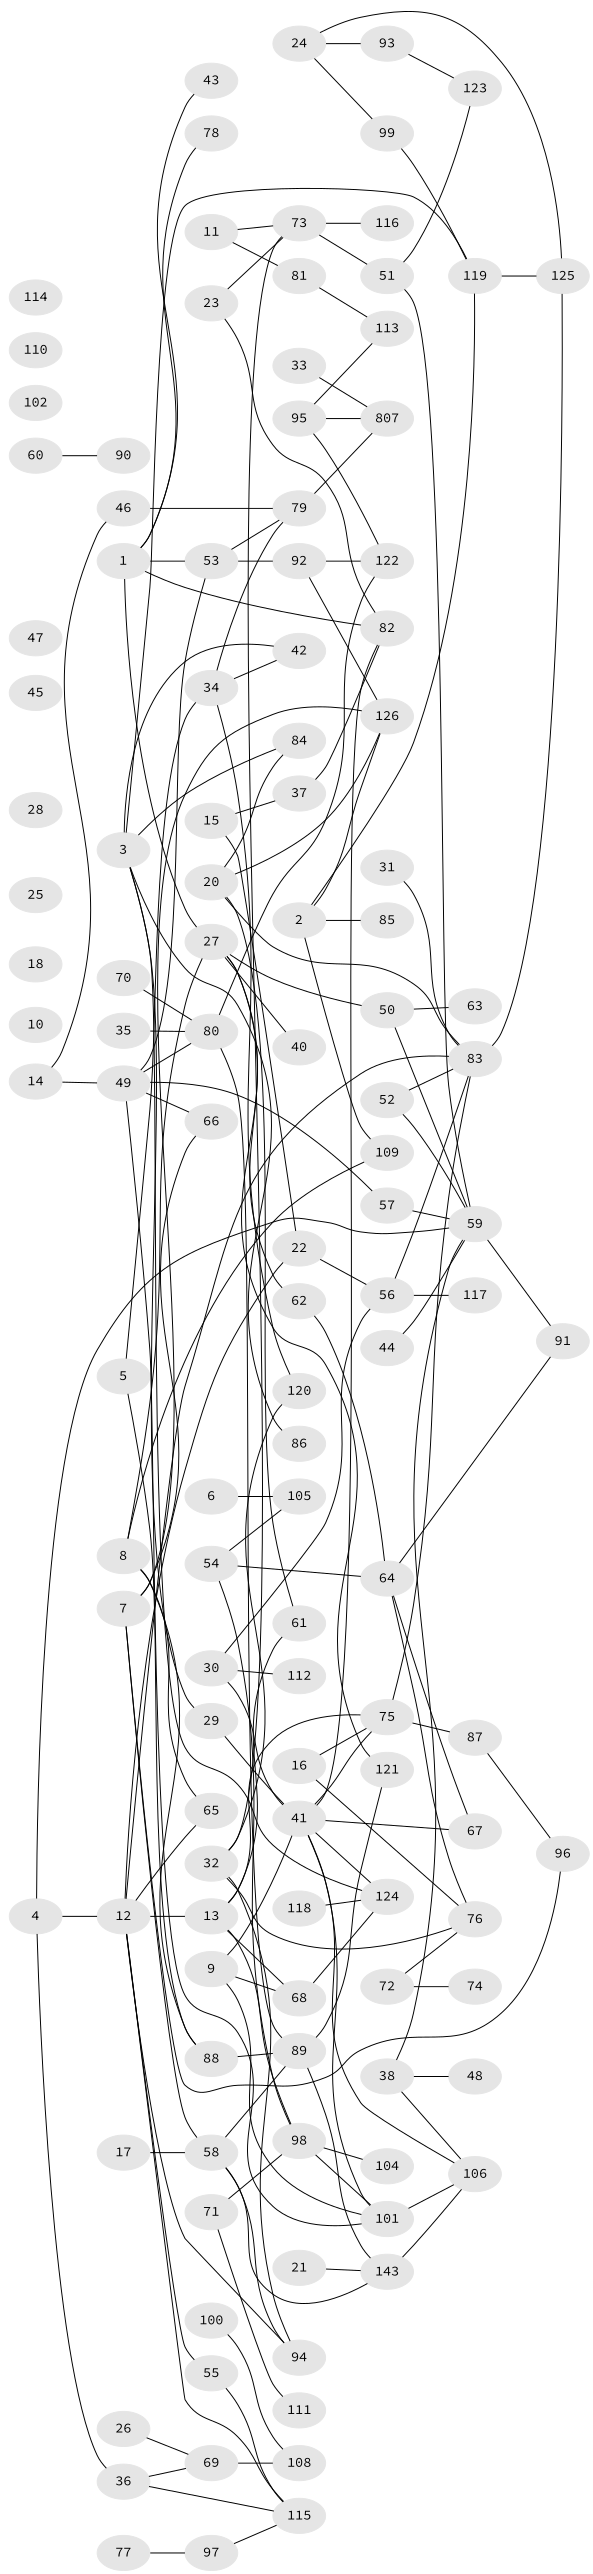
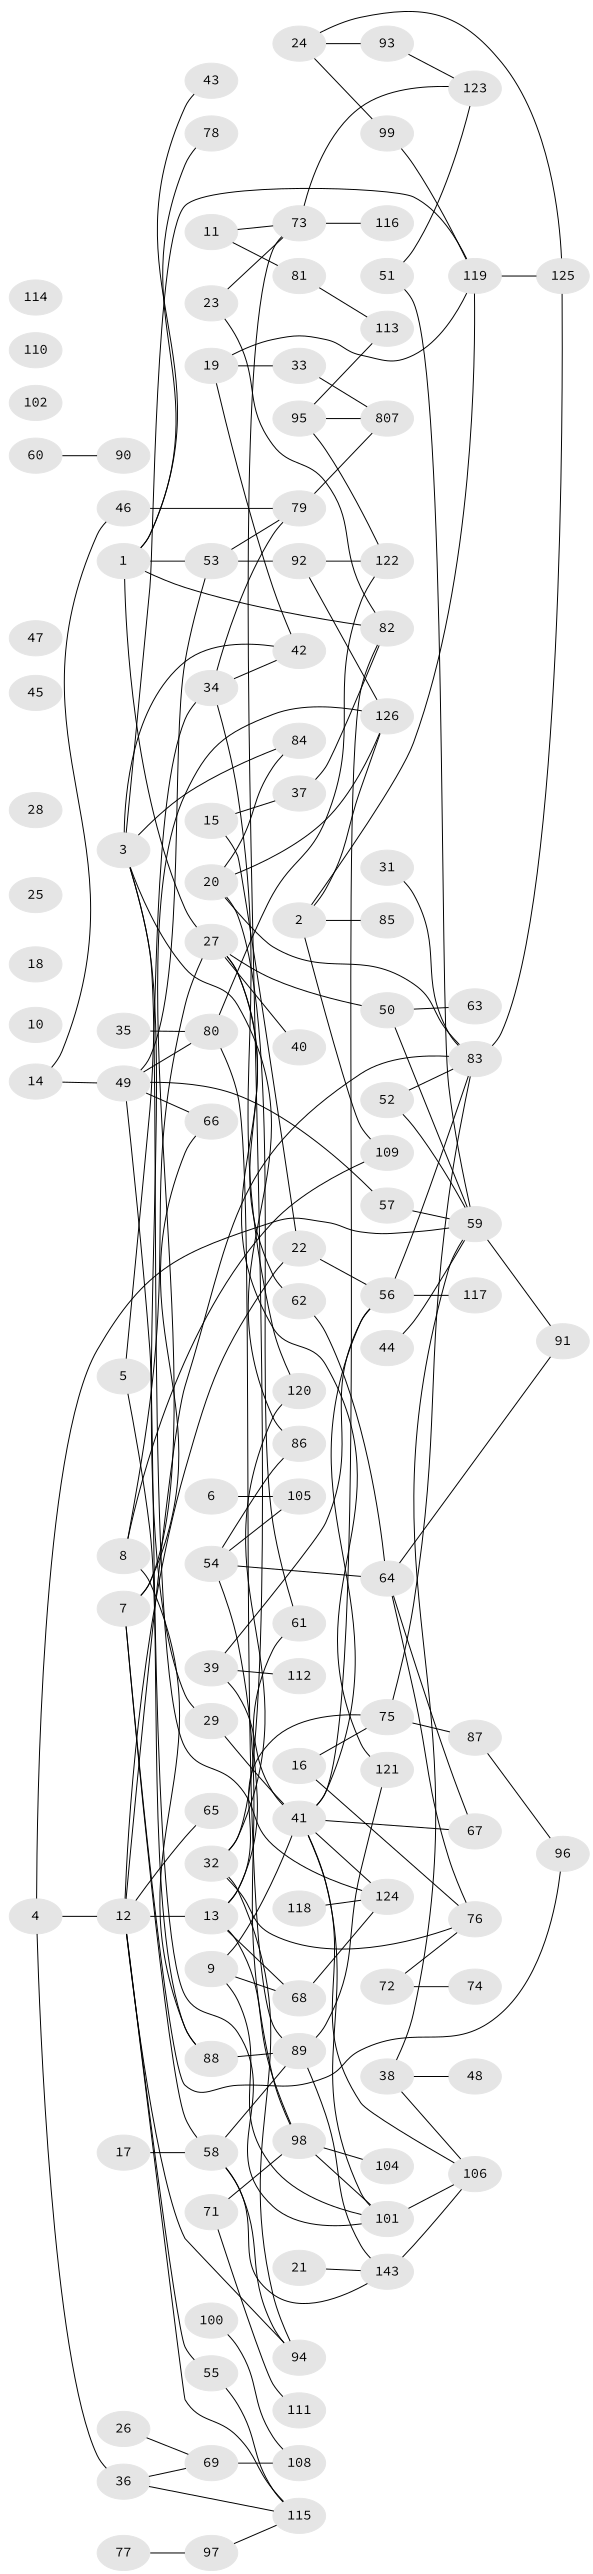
(343, 250) -> (352, 115)
none -> (211, 366)
(124, 978) -> none
none -> (241, 1518)
(211, 1668) -> (211, 1668)
(169, 1707) -> none
(343, 1768) -> (341, 1544)
